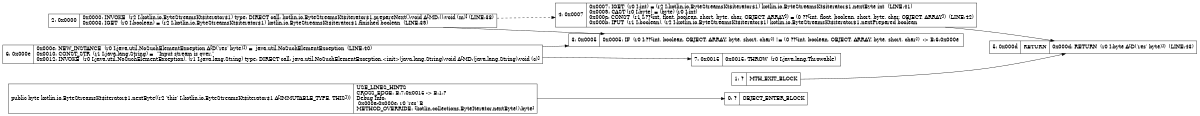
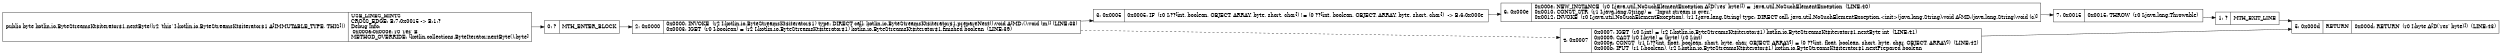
none -> (2208, 17)
none -> (624, 27)
(554, 46) -> (1493, 14)
(774, 79) -> (2255, 18)
(774, 98) -> (589, 27)
